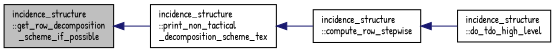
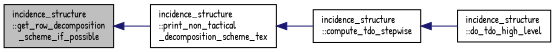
(367, 26) -> (367, 26)
